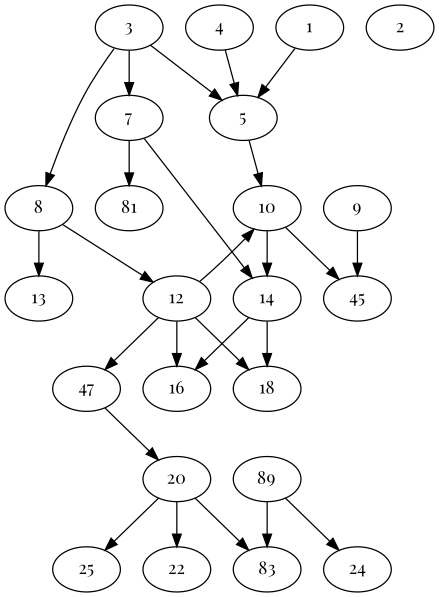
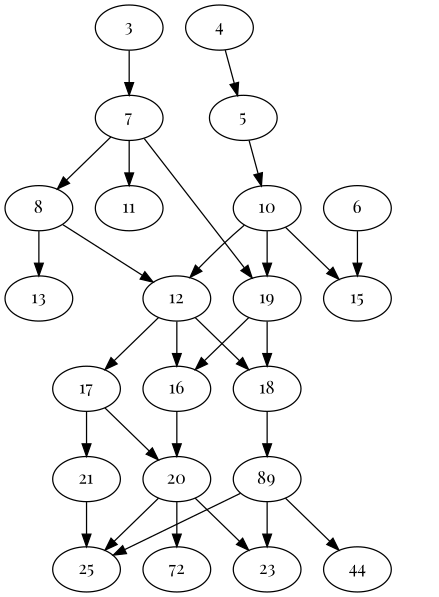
(310, 28) -> none
(400, 28) -> none
(181, 69) -> none
(77, 109) -> (89, 159)
(129, 208) -> (129, 208)
(357, 208) -> (357, 208)
(223, 261) -> (219, 248)
(267, 298) -> (267, 298)
(357, 298) -> (357, 298)
(87, 389) -> (87, 389)
none -> (177, 428)
none -> (267, 428)
none -> (87, 479)
none -> (186, 520)
(177, 569) -> (177, 569)
(267, 569) -> (267, 569)
(357, 569) -> (357, 569)
